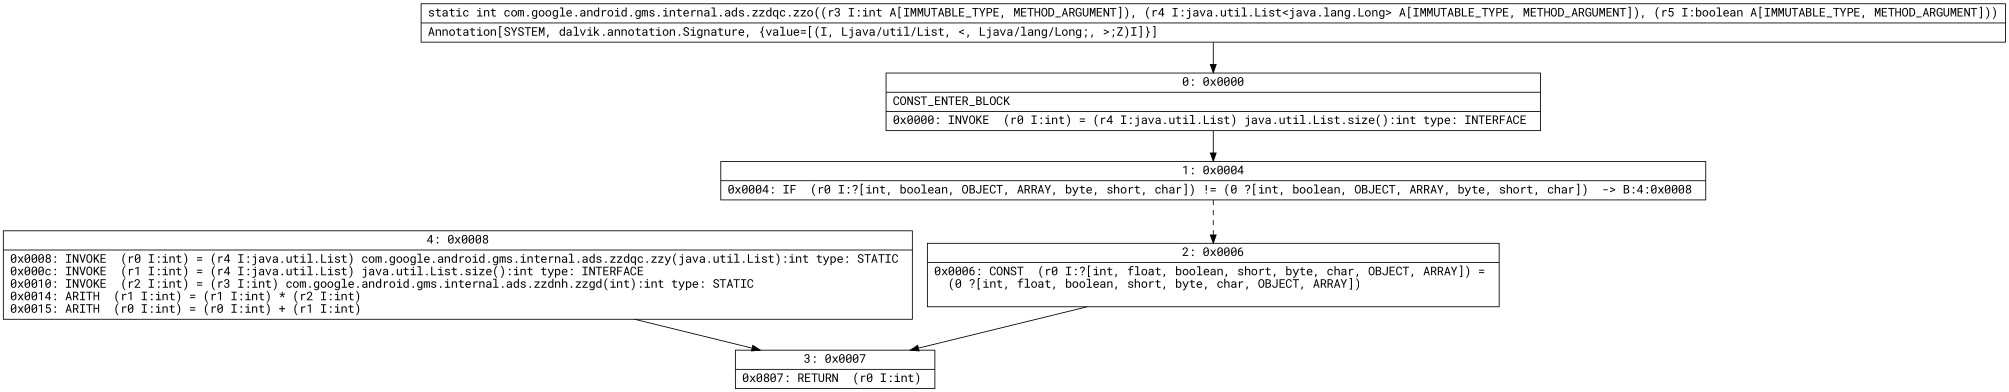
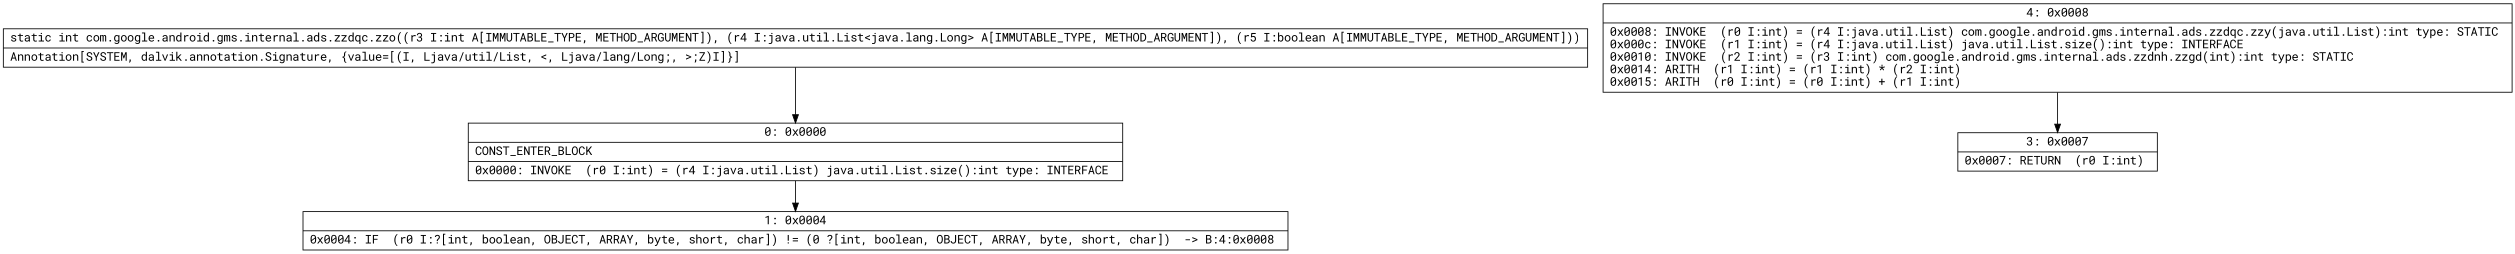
(1213, 275) -> none
(835, 379) -> (2058, 161)
